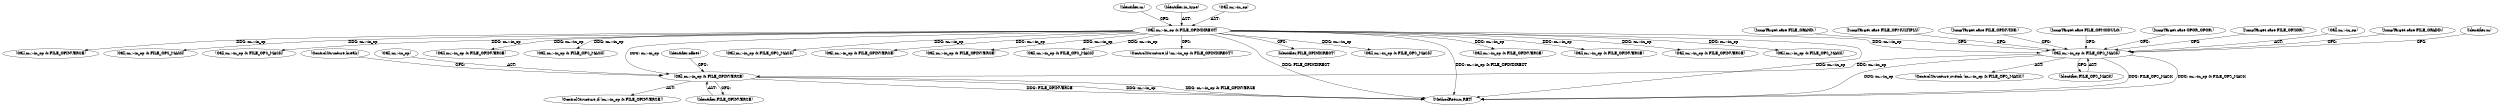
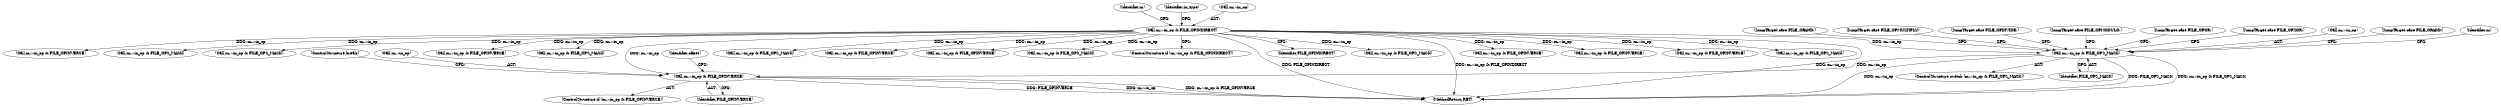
(1187, 19) -> (1187, 19)
(2183, 31) -> (2183, 31)
